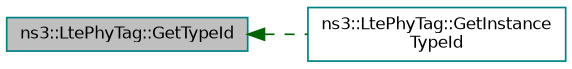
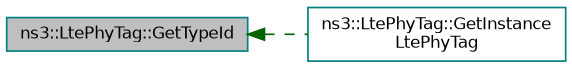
(437, 34) -> (437, 34)
